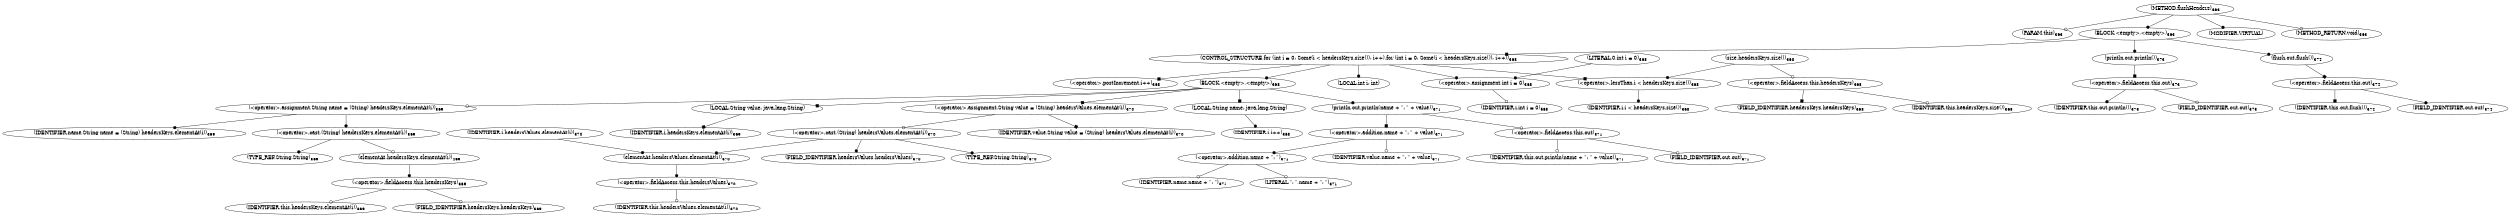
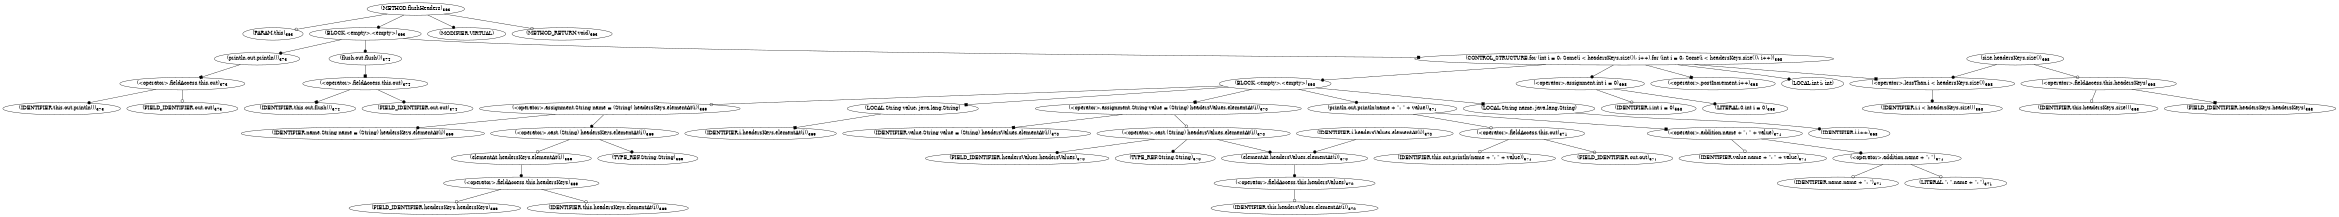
(1554, 71) -> (1664, 96)
(457, 158) -> (568, 158)
